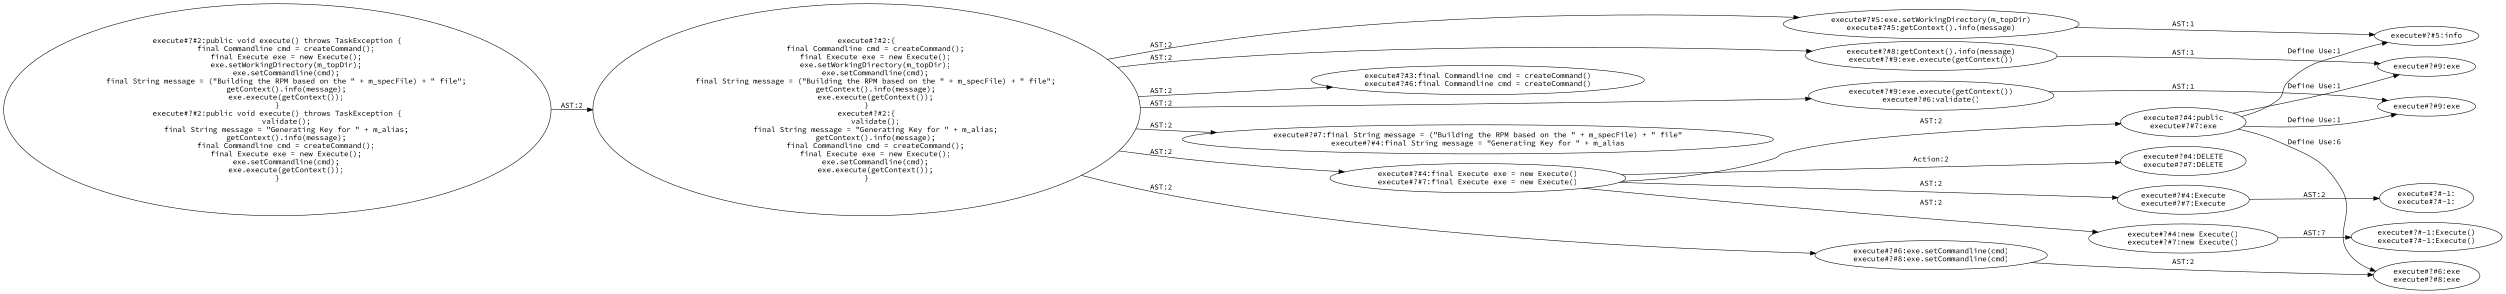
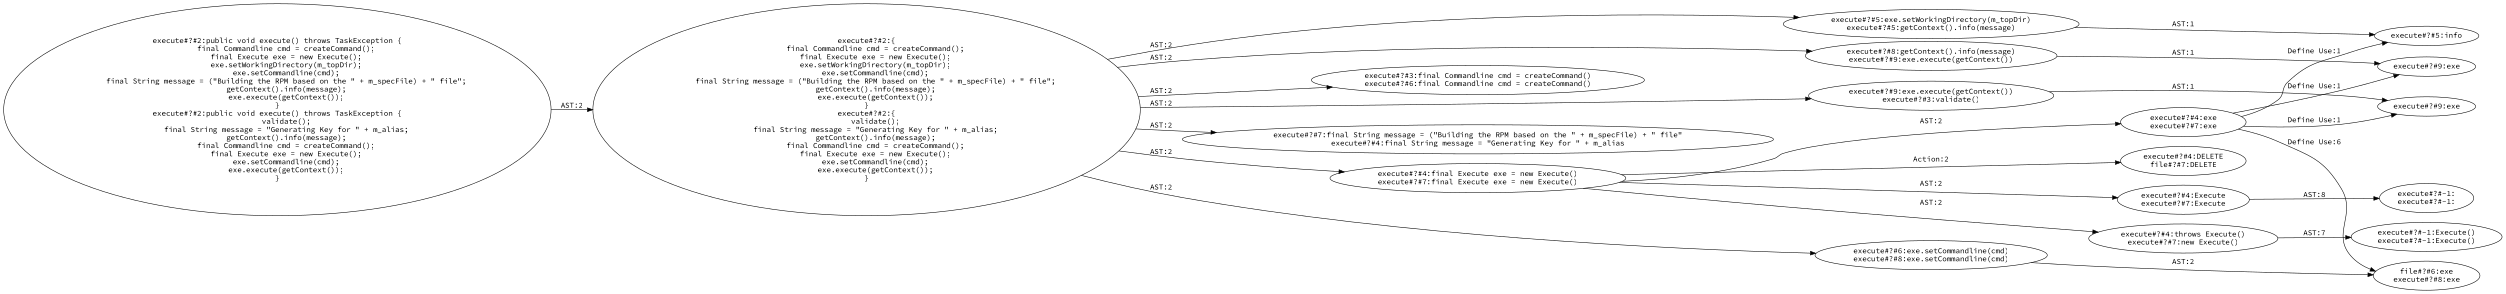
(1931, 96) -> (1931, 96)
(2183, 122) -> (2183, 122)
(2183, 161) -> (2183, 161)
(2315, 195) -> (2315, 195)
(2183, 239) -> (2183, 239)
(2427, 276) -> (2427, 276)
